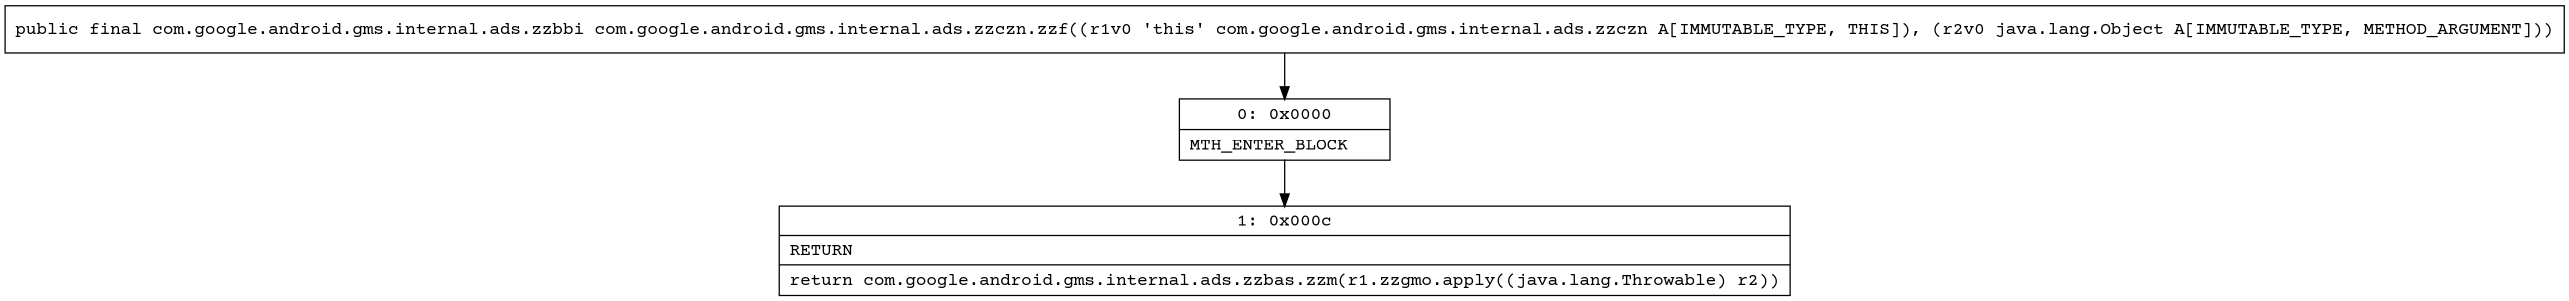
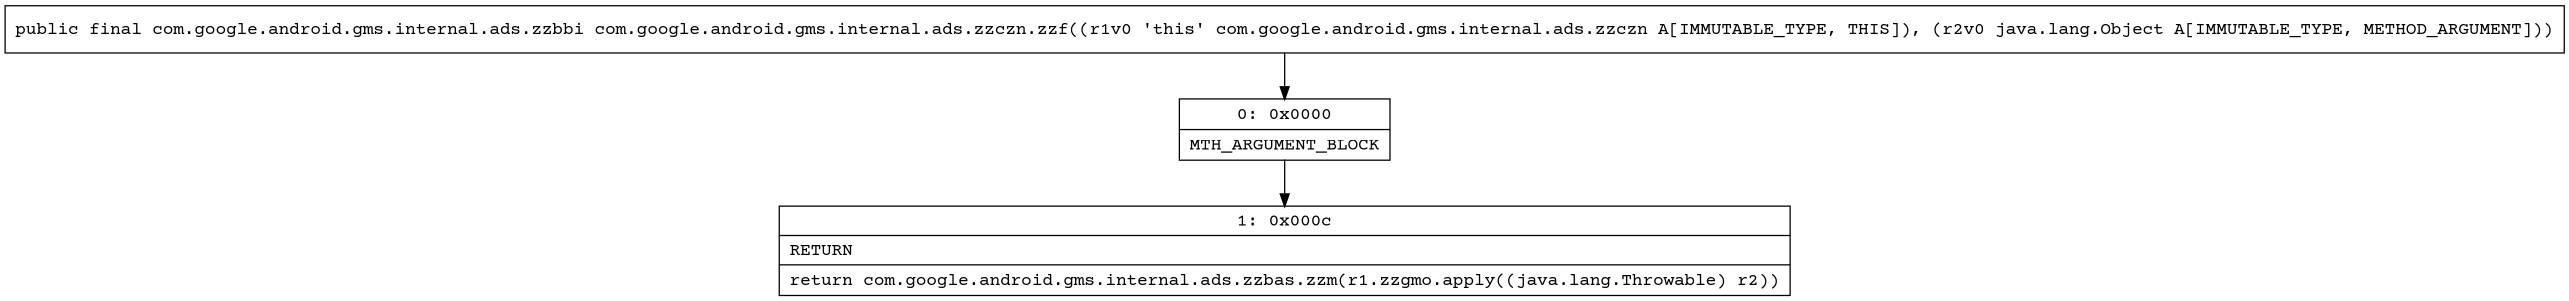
(1269, 144) -> (1285, 144)
